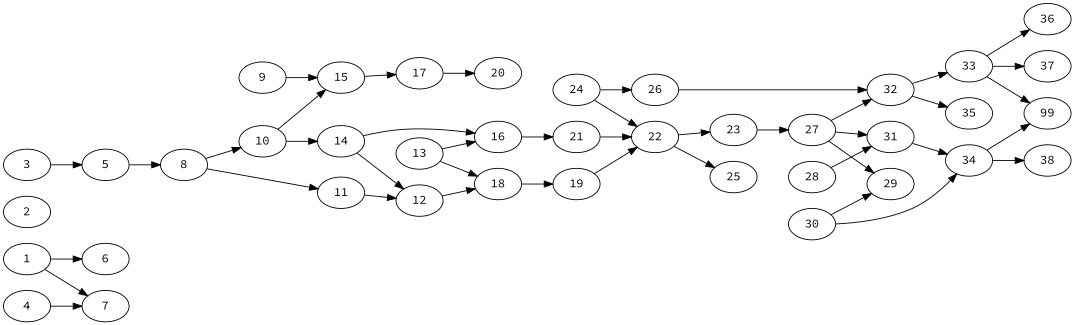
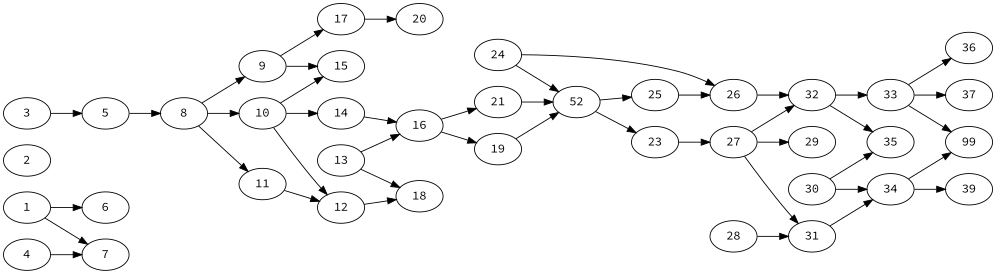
(376, 76) -> (298, 45)
none -> (220, 92)
none -> (690, 95)
(655, 137) -> (577, 102)
(1048, 160) -> (969, 189)
(377, 168) -> (297, 158)
(533, 184) -> (455, 136)
(847, 206) -> (848, 168)
